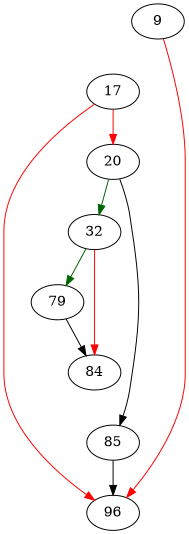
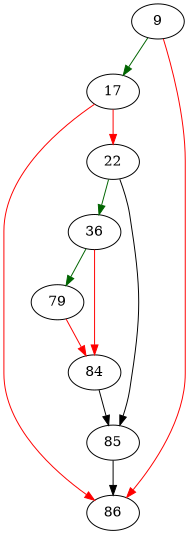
none -> (138, 52)
(113, 162) -> (113, 162)
(95, 232) -> (95, 232)
(74, 333) -> (74, 333)
none -> (103, 403)
(113, 513) -> (113, 513)
